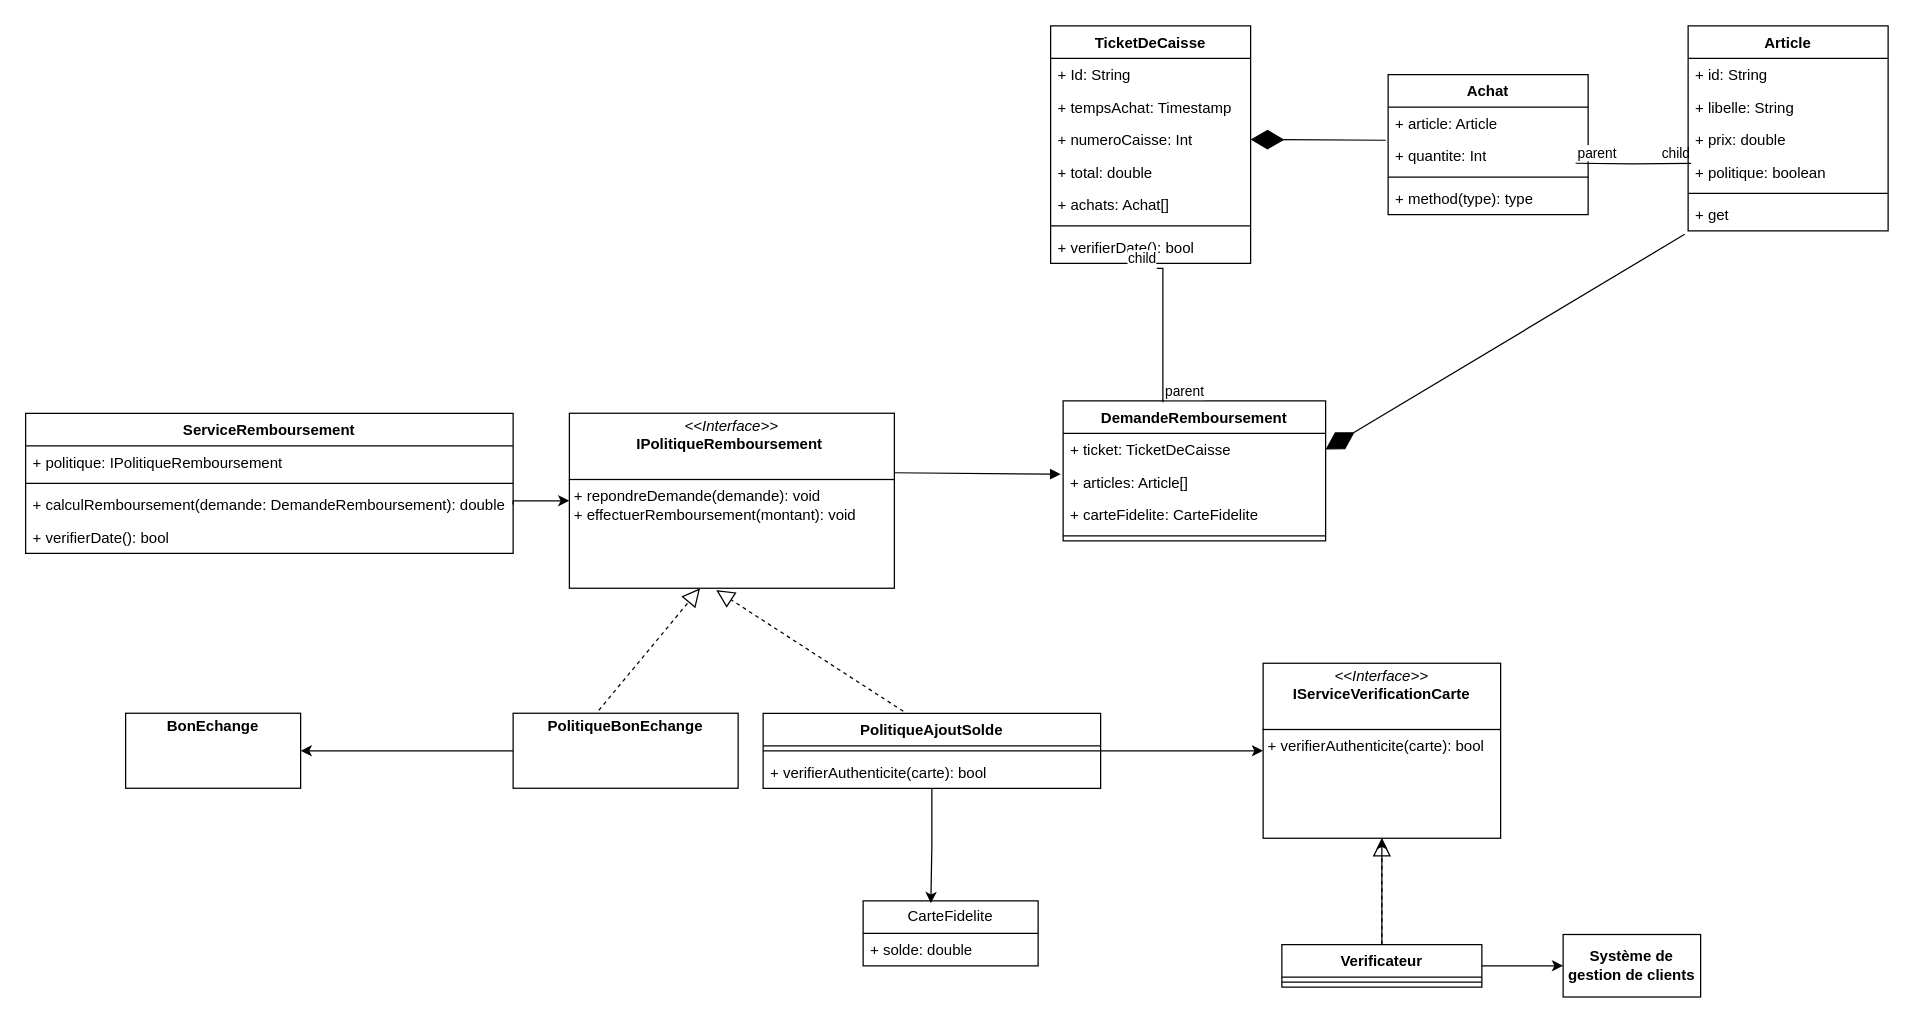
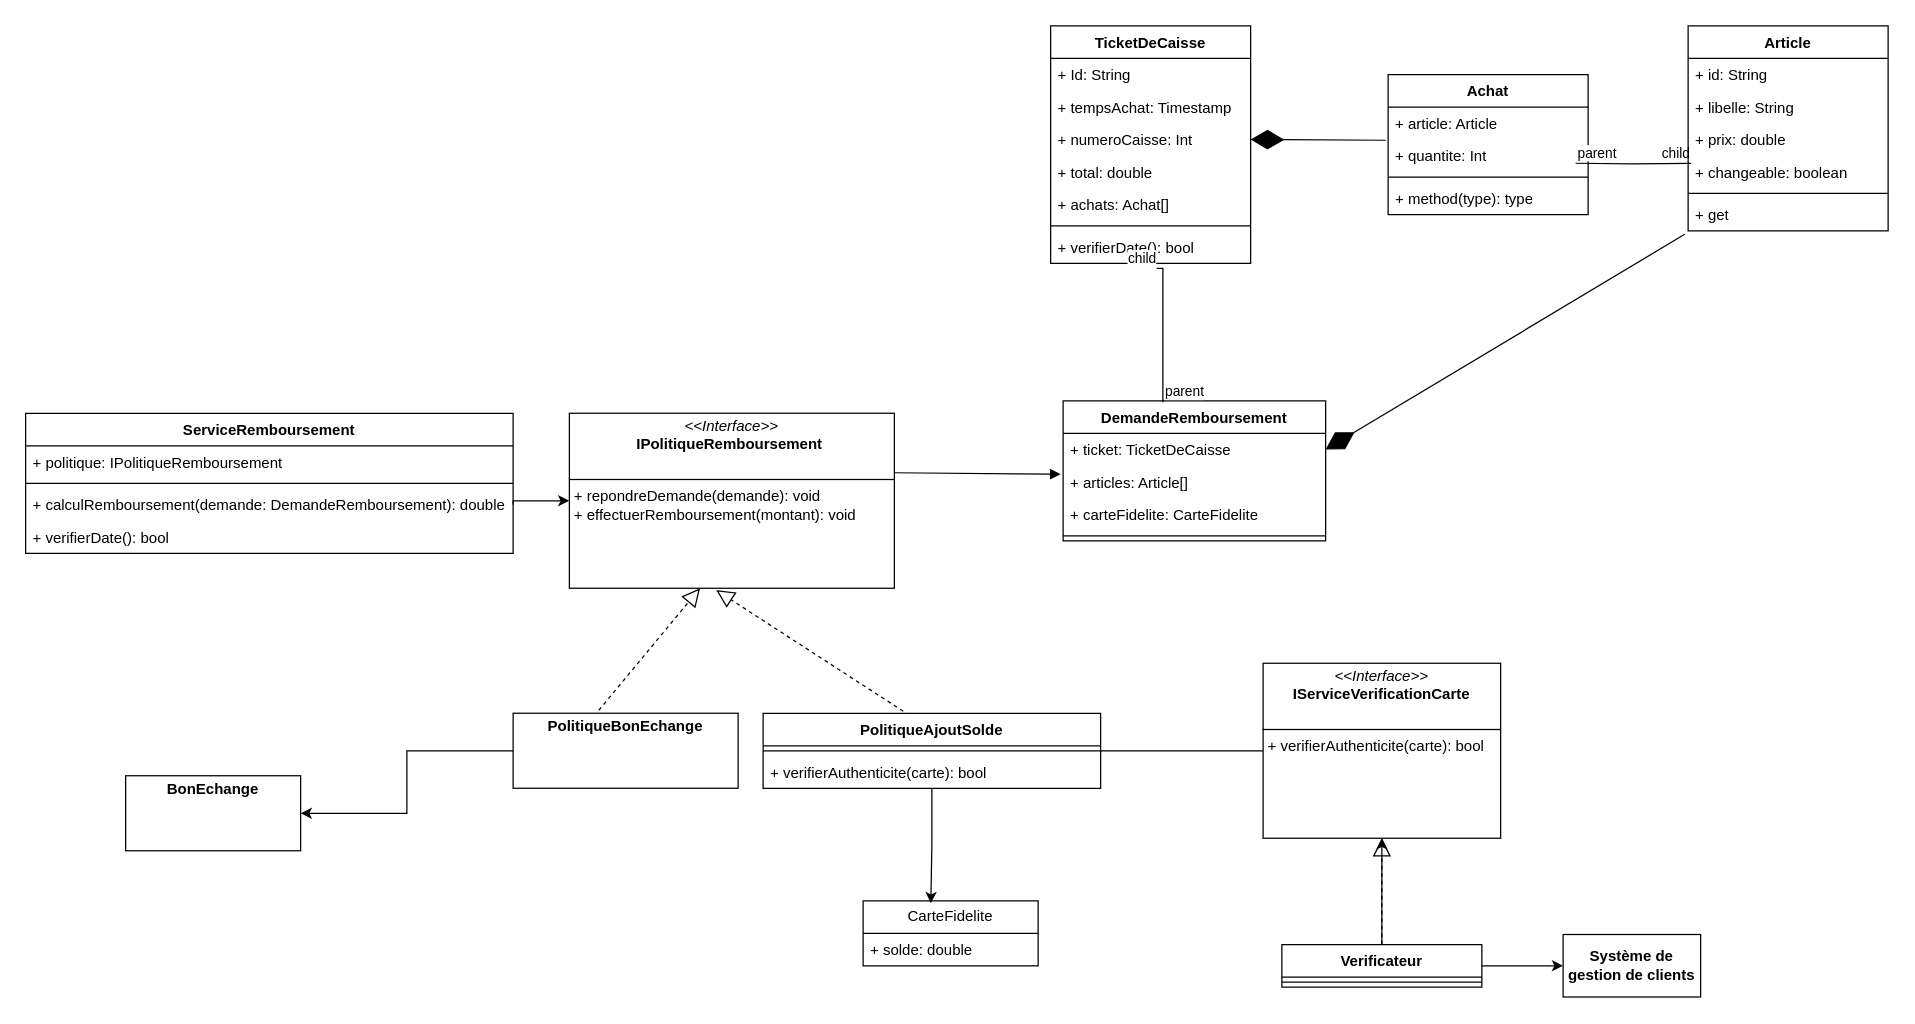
(1766, 173) -> (1774, 173)
(213, 751) -> (213, 813)
(1253, 751) -> (1256, 751)
